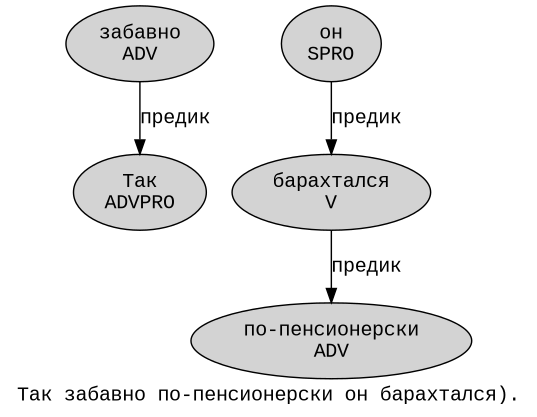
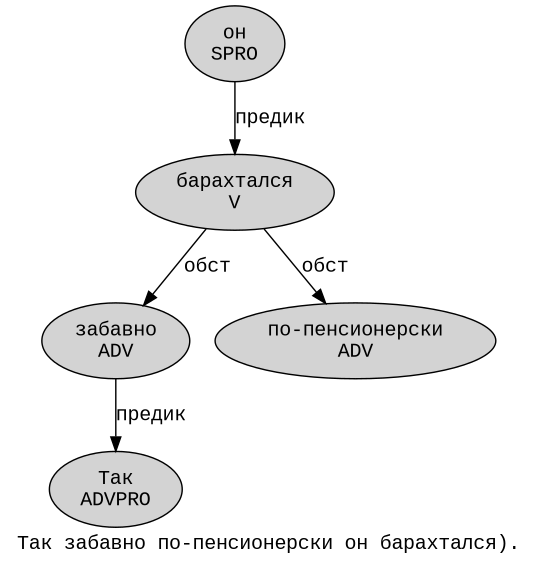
none -> (179, 262)
(367, 267) -> (326, 267)
